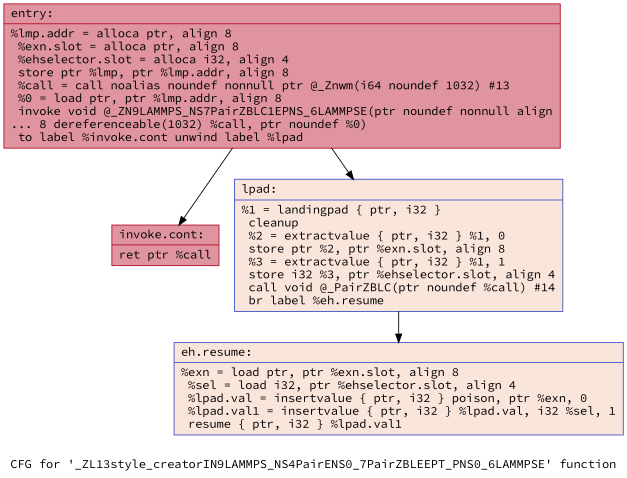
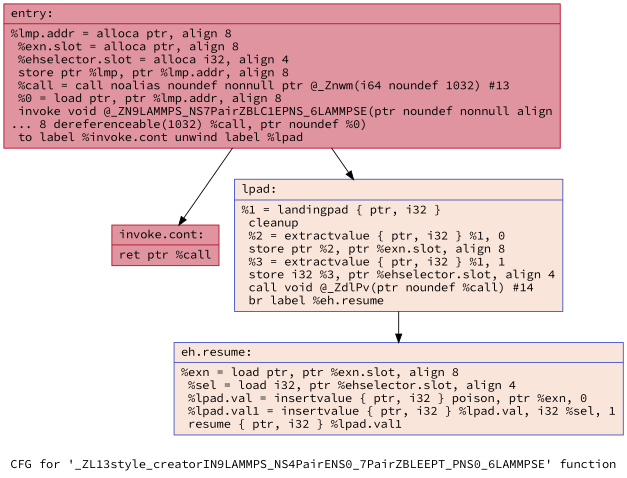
(399, 288) -> (388, 288)
